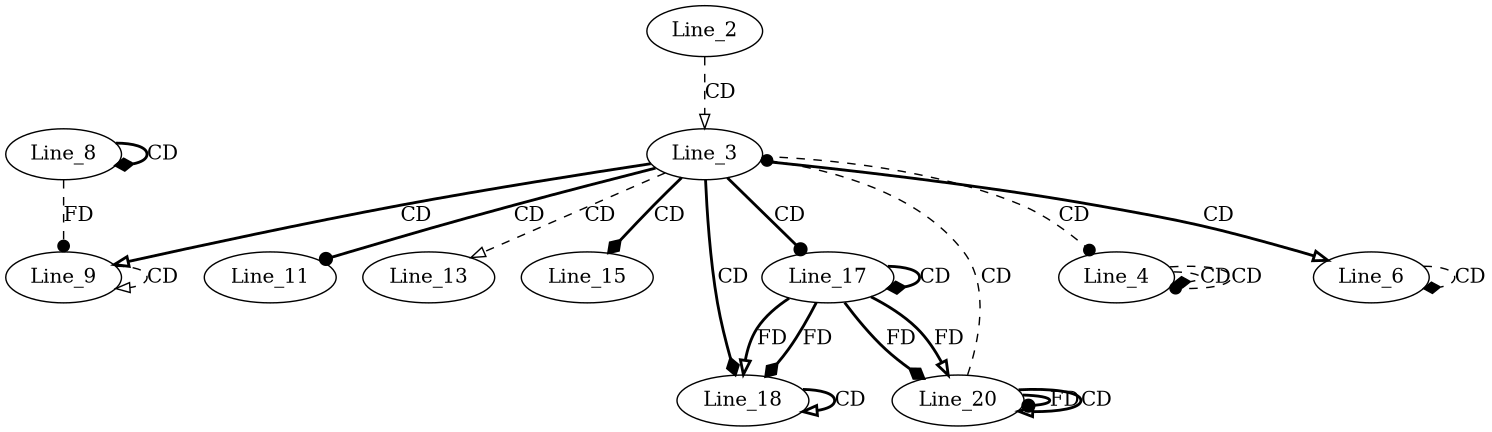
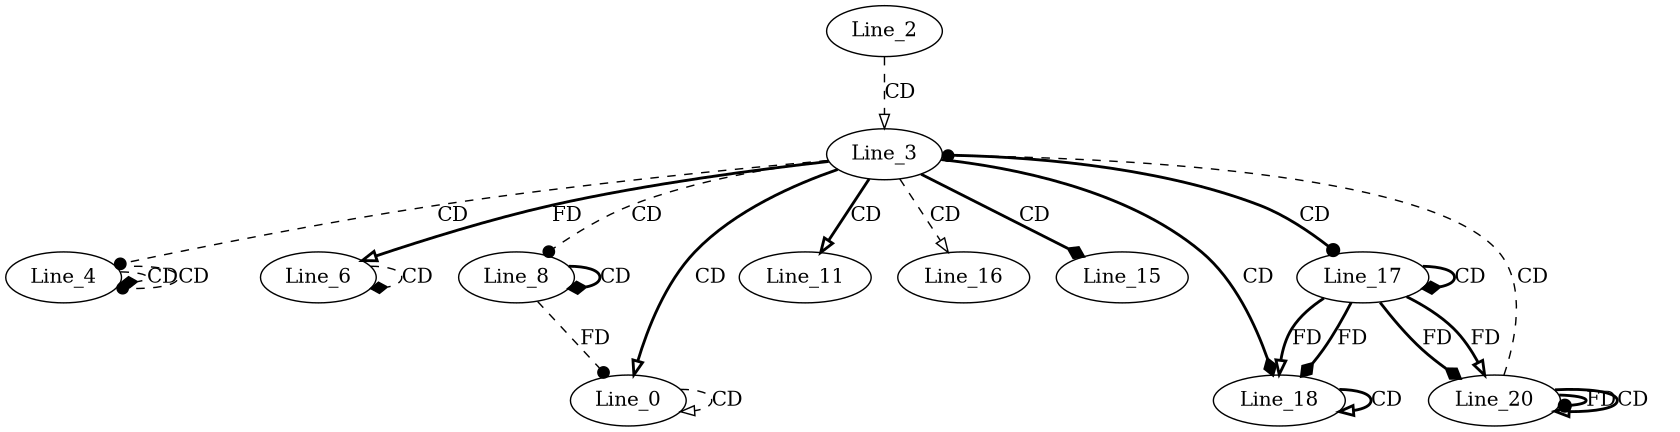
none -> (671, 192)
(493, 211) -> (849, 210)
(1218, 216) -> (567, 216)
(64, 277) -> (628, 401)
(429, 277) -> (964, 277)
